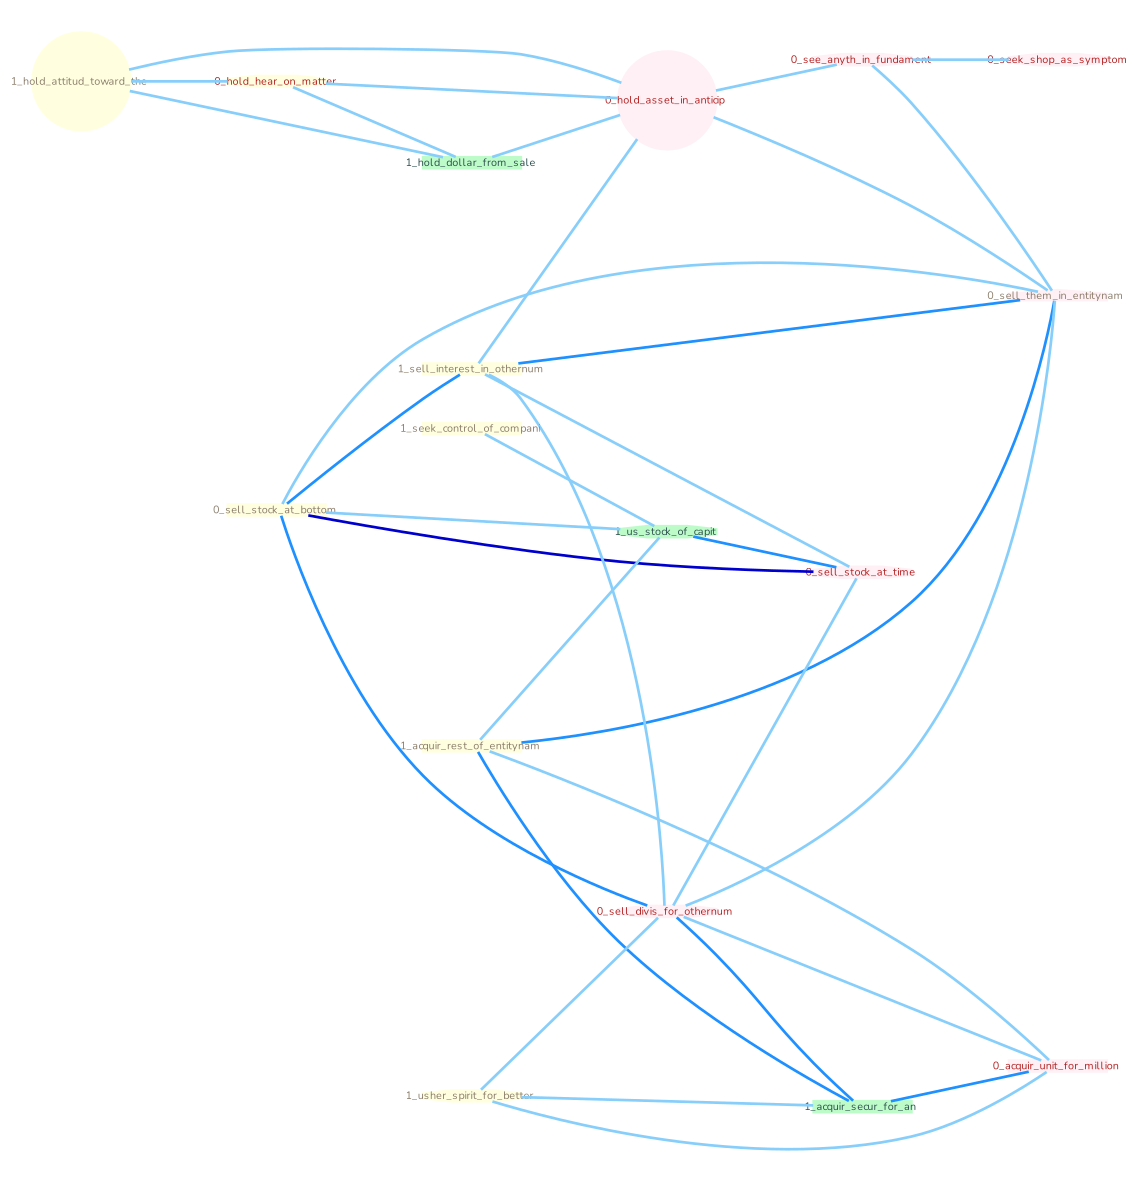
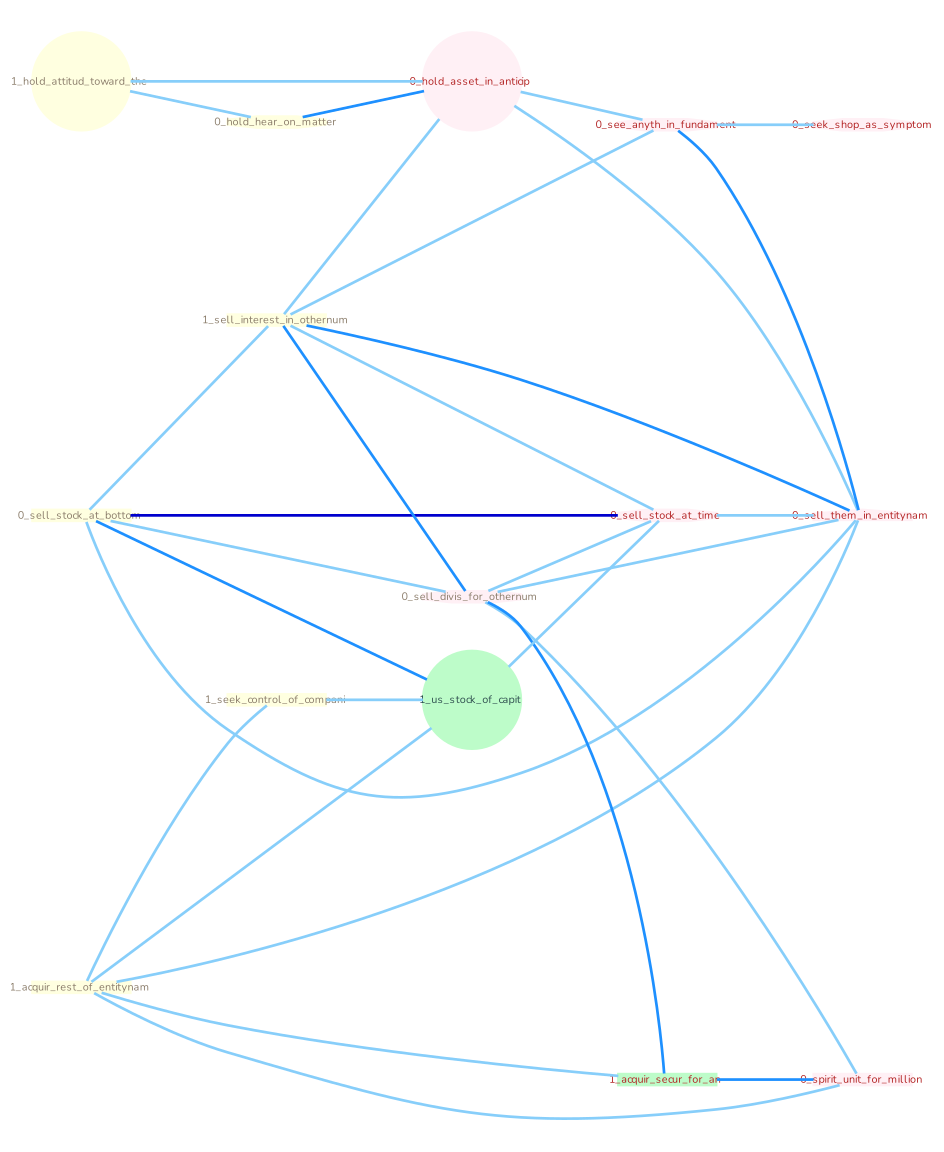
(277, 81) -> (277, 122)
(472, 91) -> (363, 104)
(472, 163) -> none
(968, 173) -> (791, 309)
none -> (472, 222)
(1058, 296) -> (863, 515)
(372, 437) -> (179, 418)
none -> (765, 515)
(473, 521) -> (261, 600)
(667, 532) -> (472, 700)
(765, 552) -> (584, 594)
(622, 622) -> (374, 458)
(879, 627) -> (551, 842)
(411, 762) -> (278, 556)
none -> (165, 835)
(667, 911) -> (472, 597)
(645, 965) -> (358, 1047)
(1058, 1066) -> (863, 1080)
(472, 1096) -> none
(863, 1107) -> (667, 1080)
